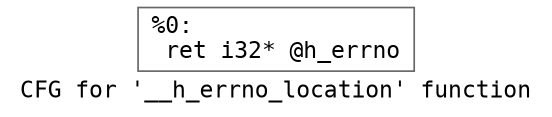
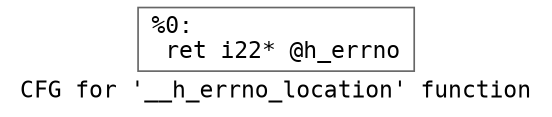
(276, 51) -> (276, 51)
